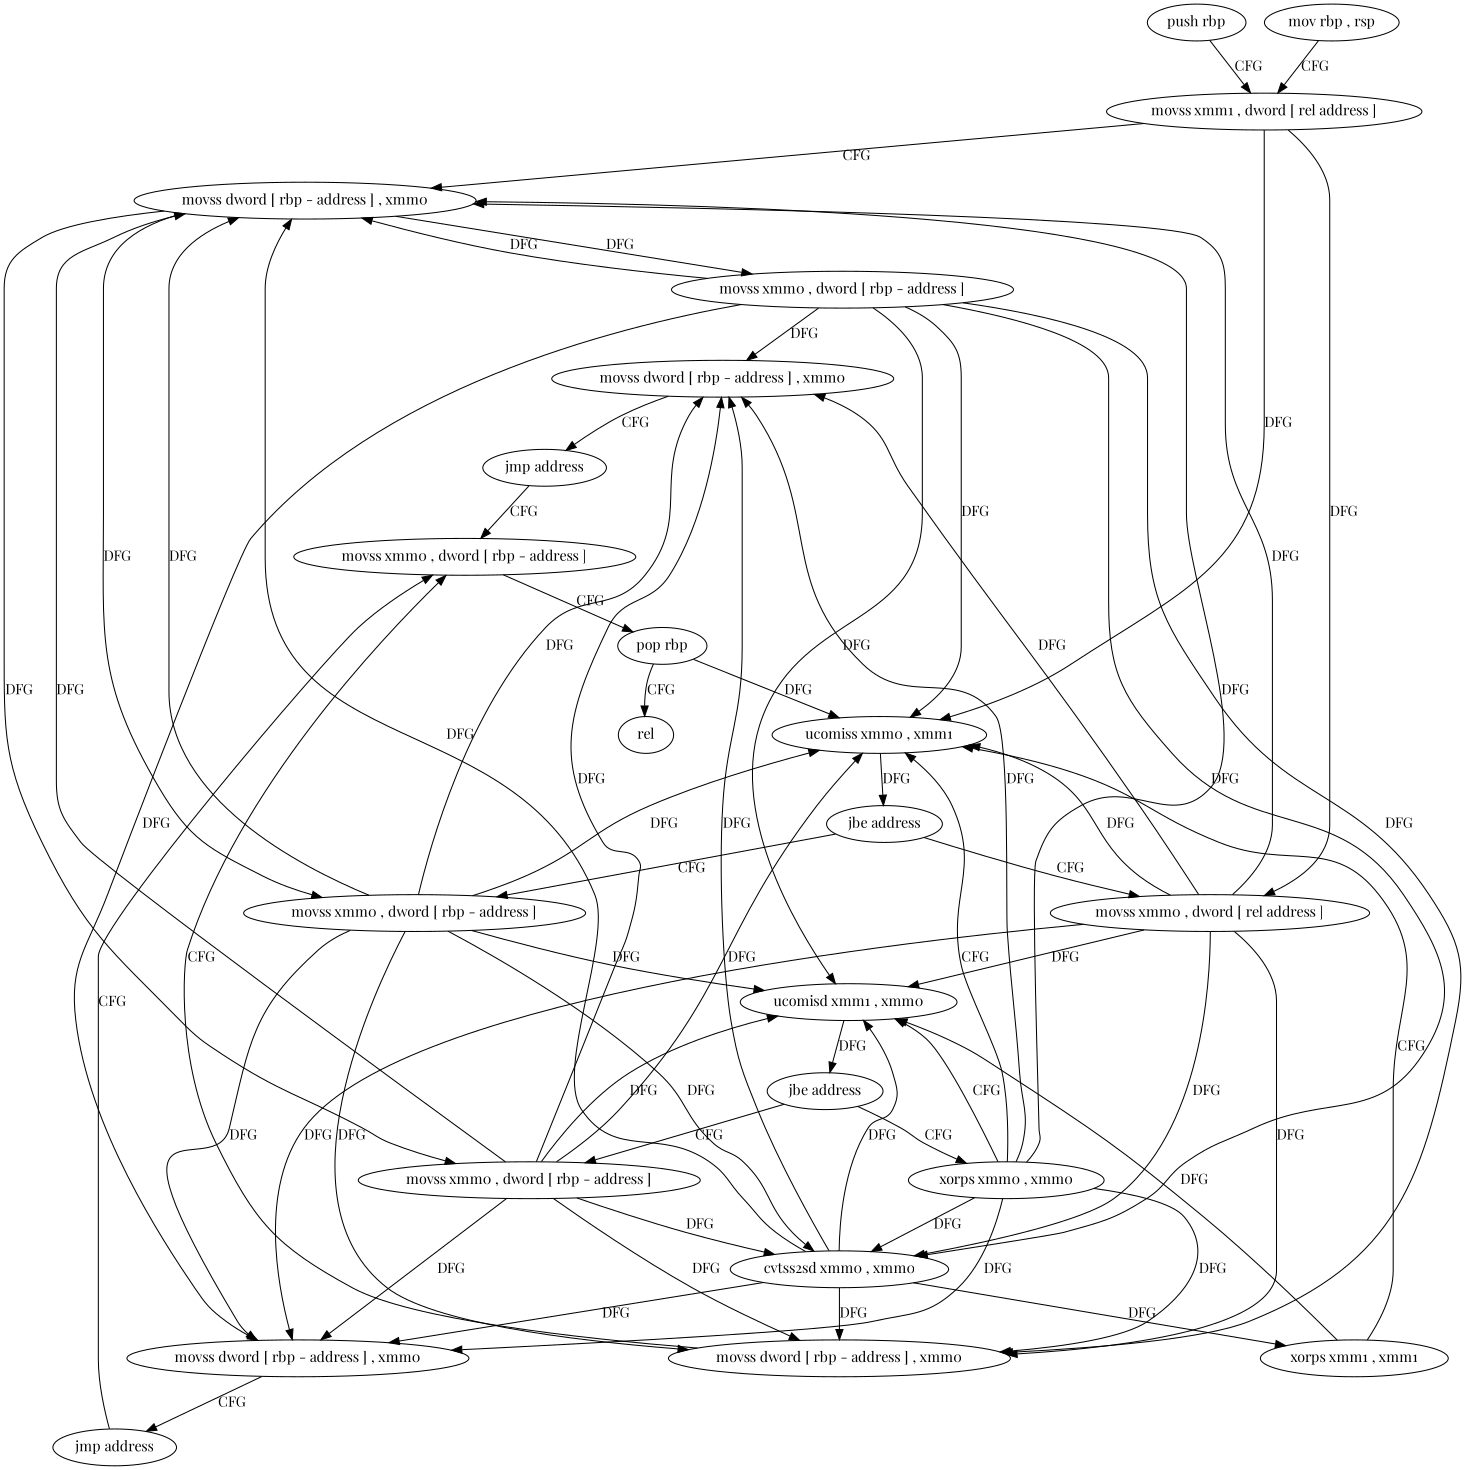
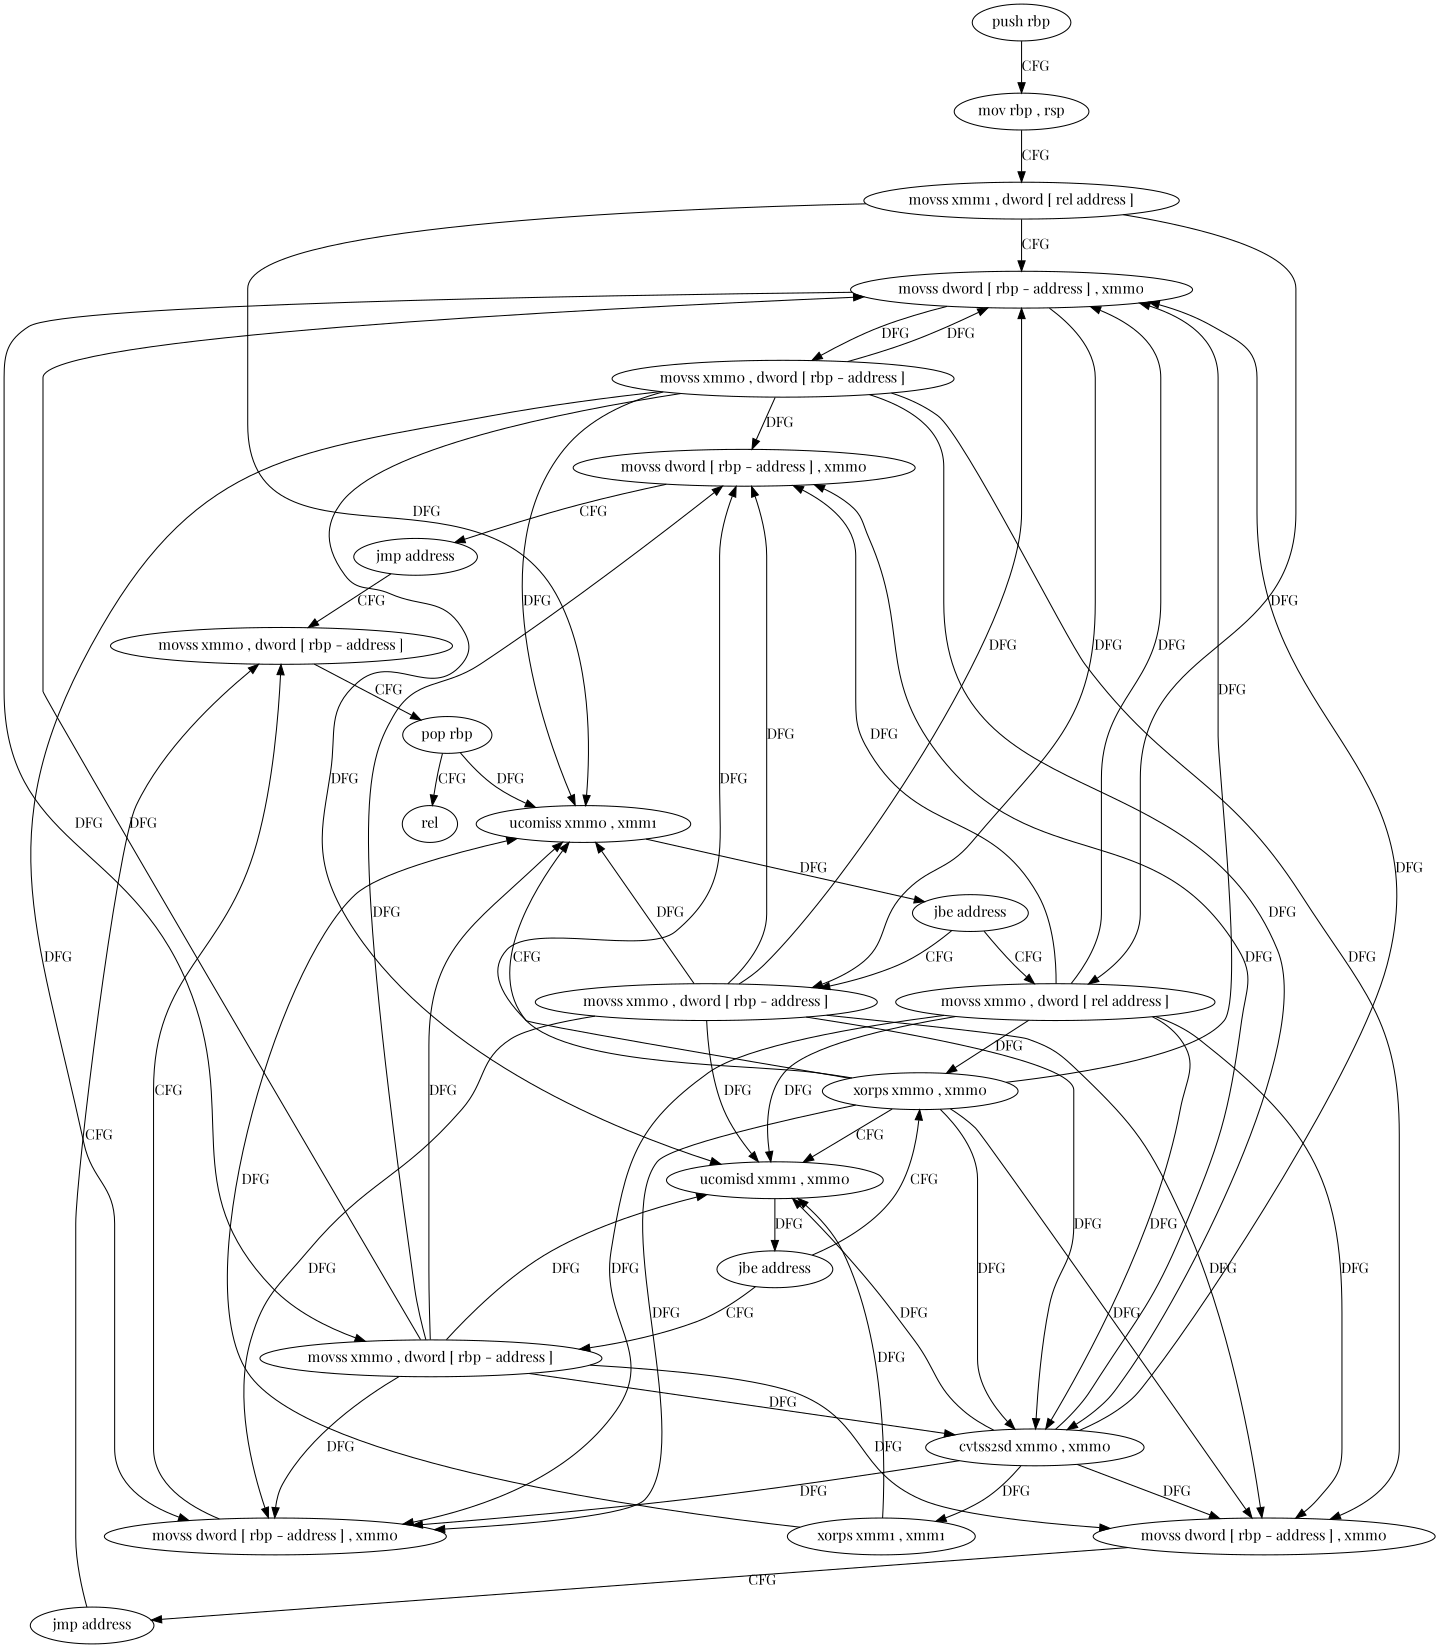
(1227, 62) -> (1022, 62)
(1089, 813) -> (992, 1044)
(1412, 1047) -> (256, 1180)
